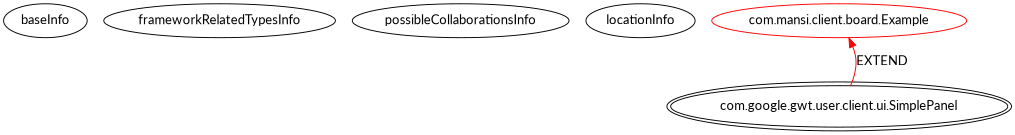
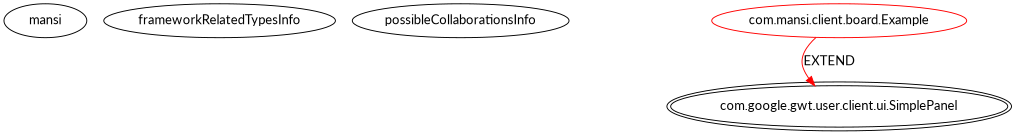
(45, 21) -> (45, 21)
(641, 21) -> none
(856, 66) -> (803, 56)
